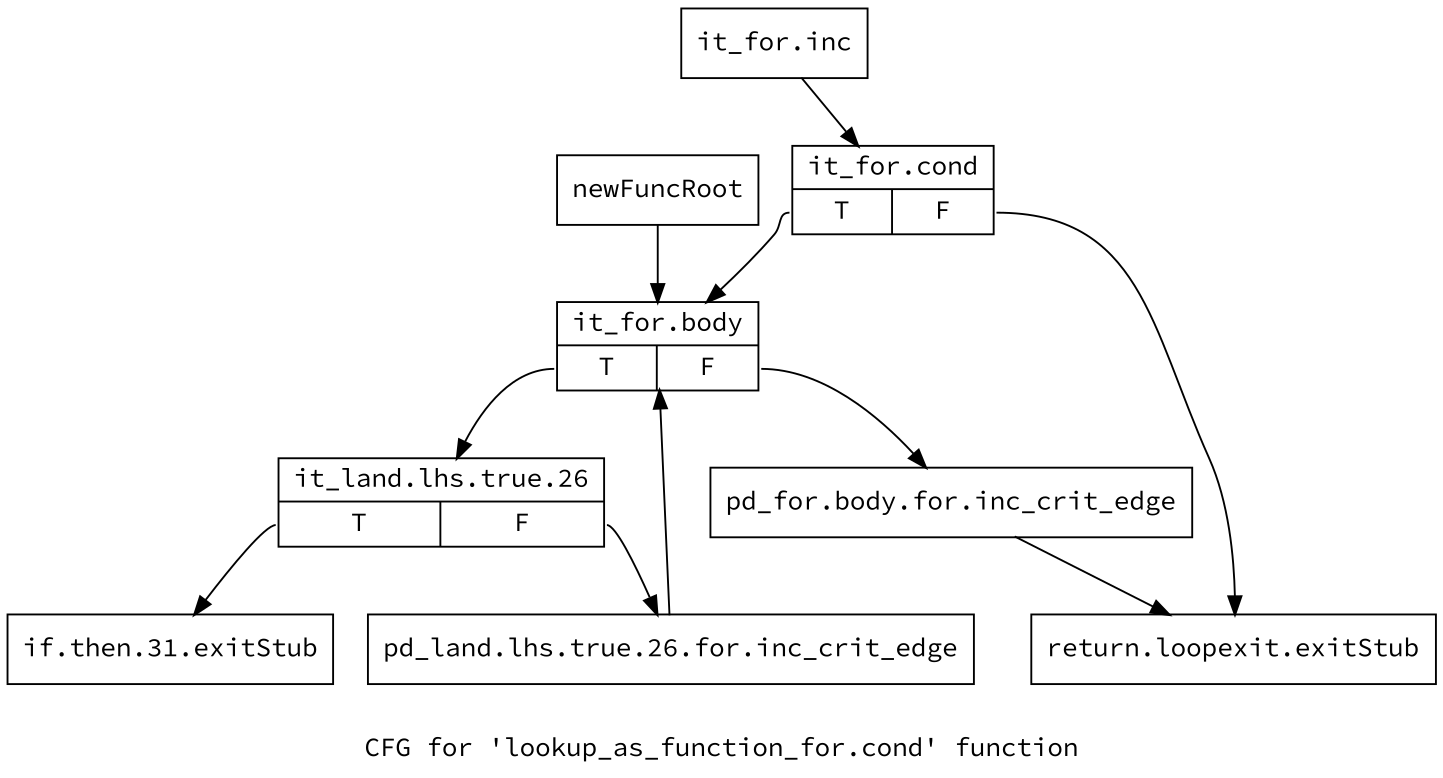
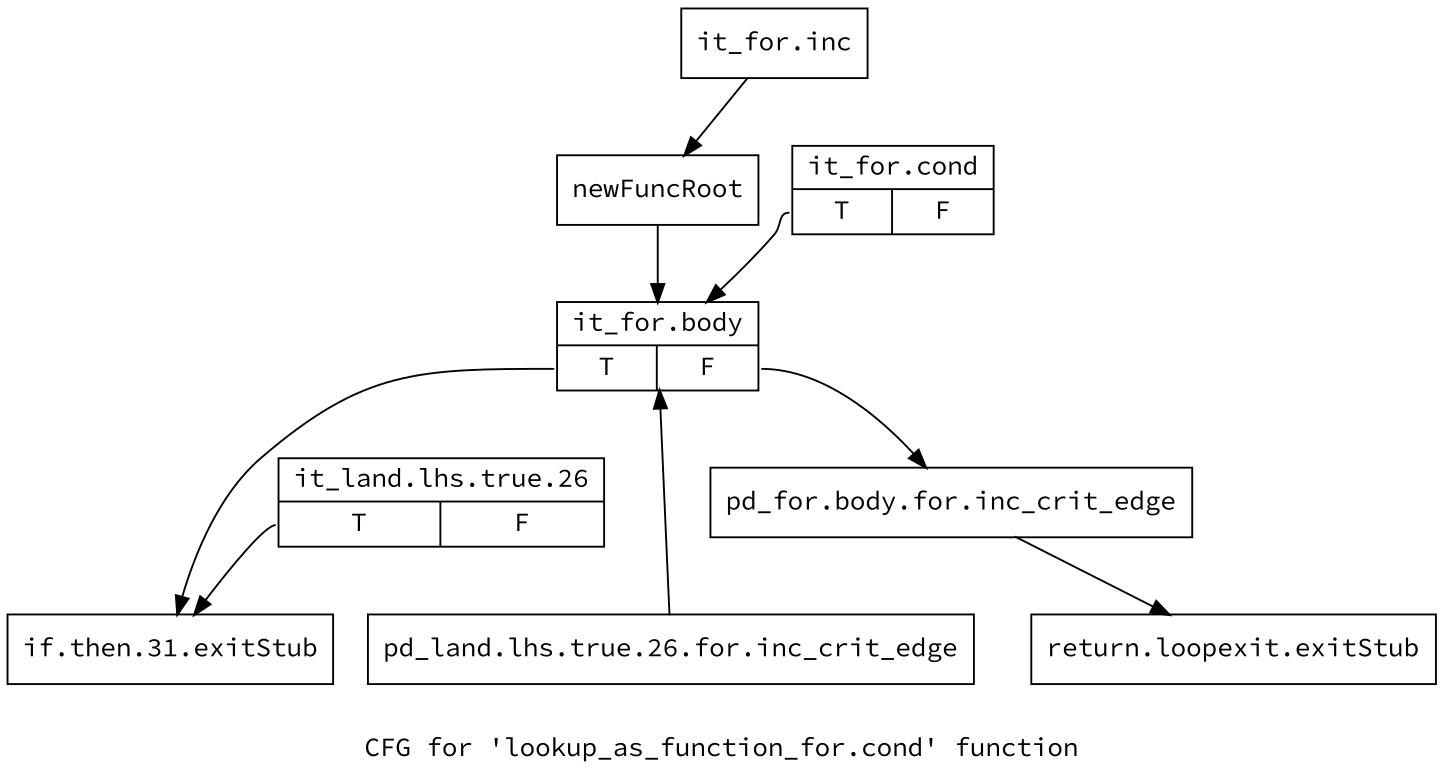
(824, 105) -> (722, 109)
(1170, 360) -> none
(500, 393) -> (323, 412)
(631, 559) -> none
